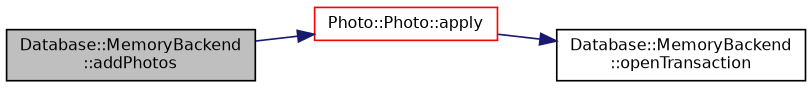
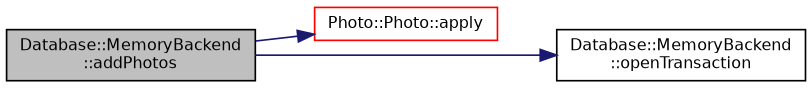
(519, 37) -> (398, 55)
